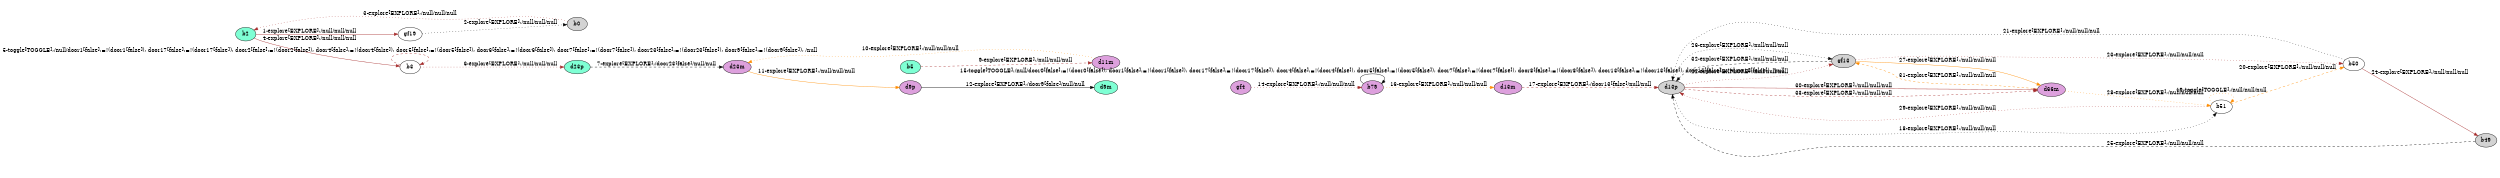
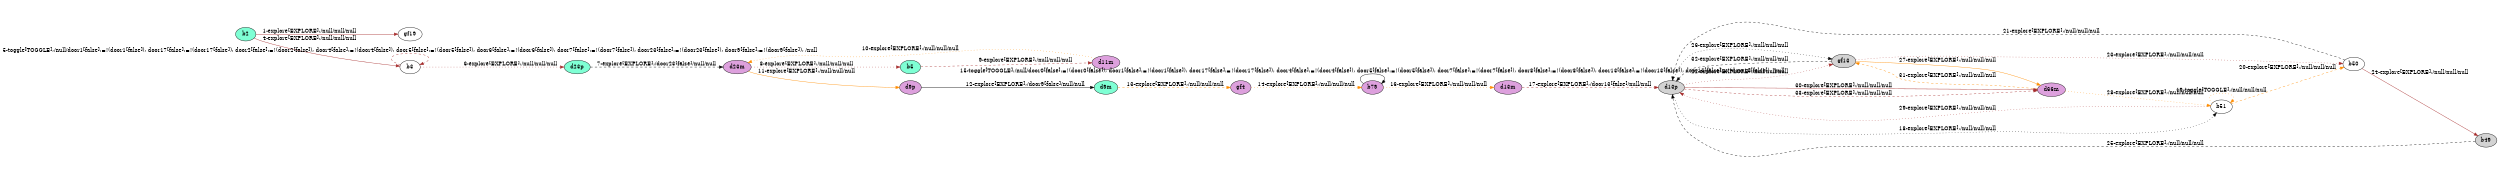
(577, 24) -> none
(1997, 34) -> (1997, 34)
none -> (824, 67)
none -> (1172, 87)
(1304, 87) -> (1304, 87)
